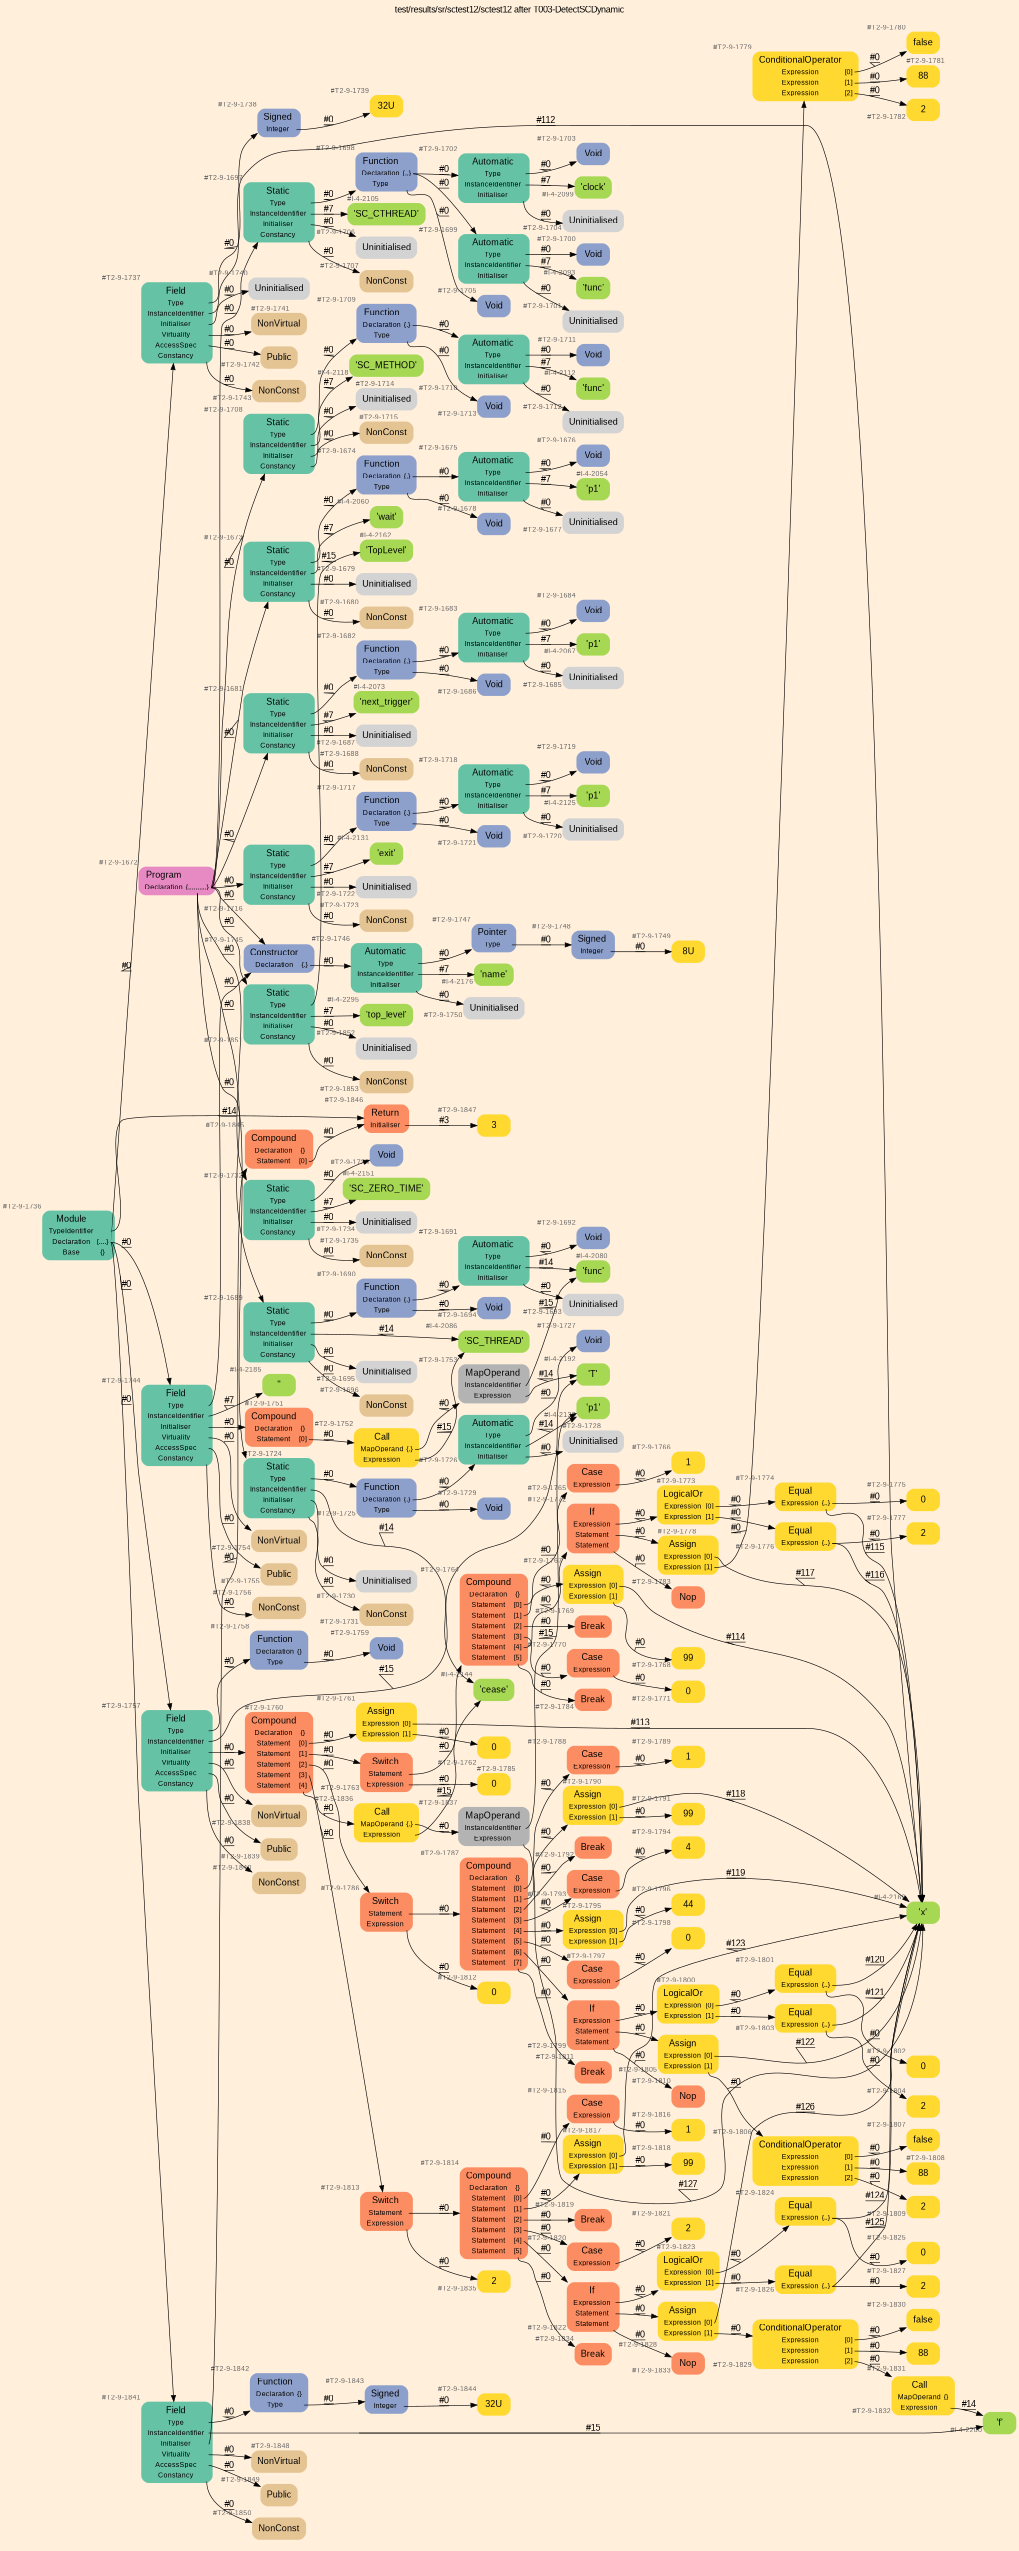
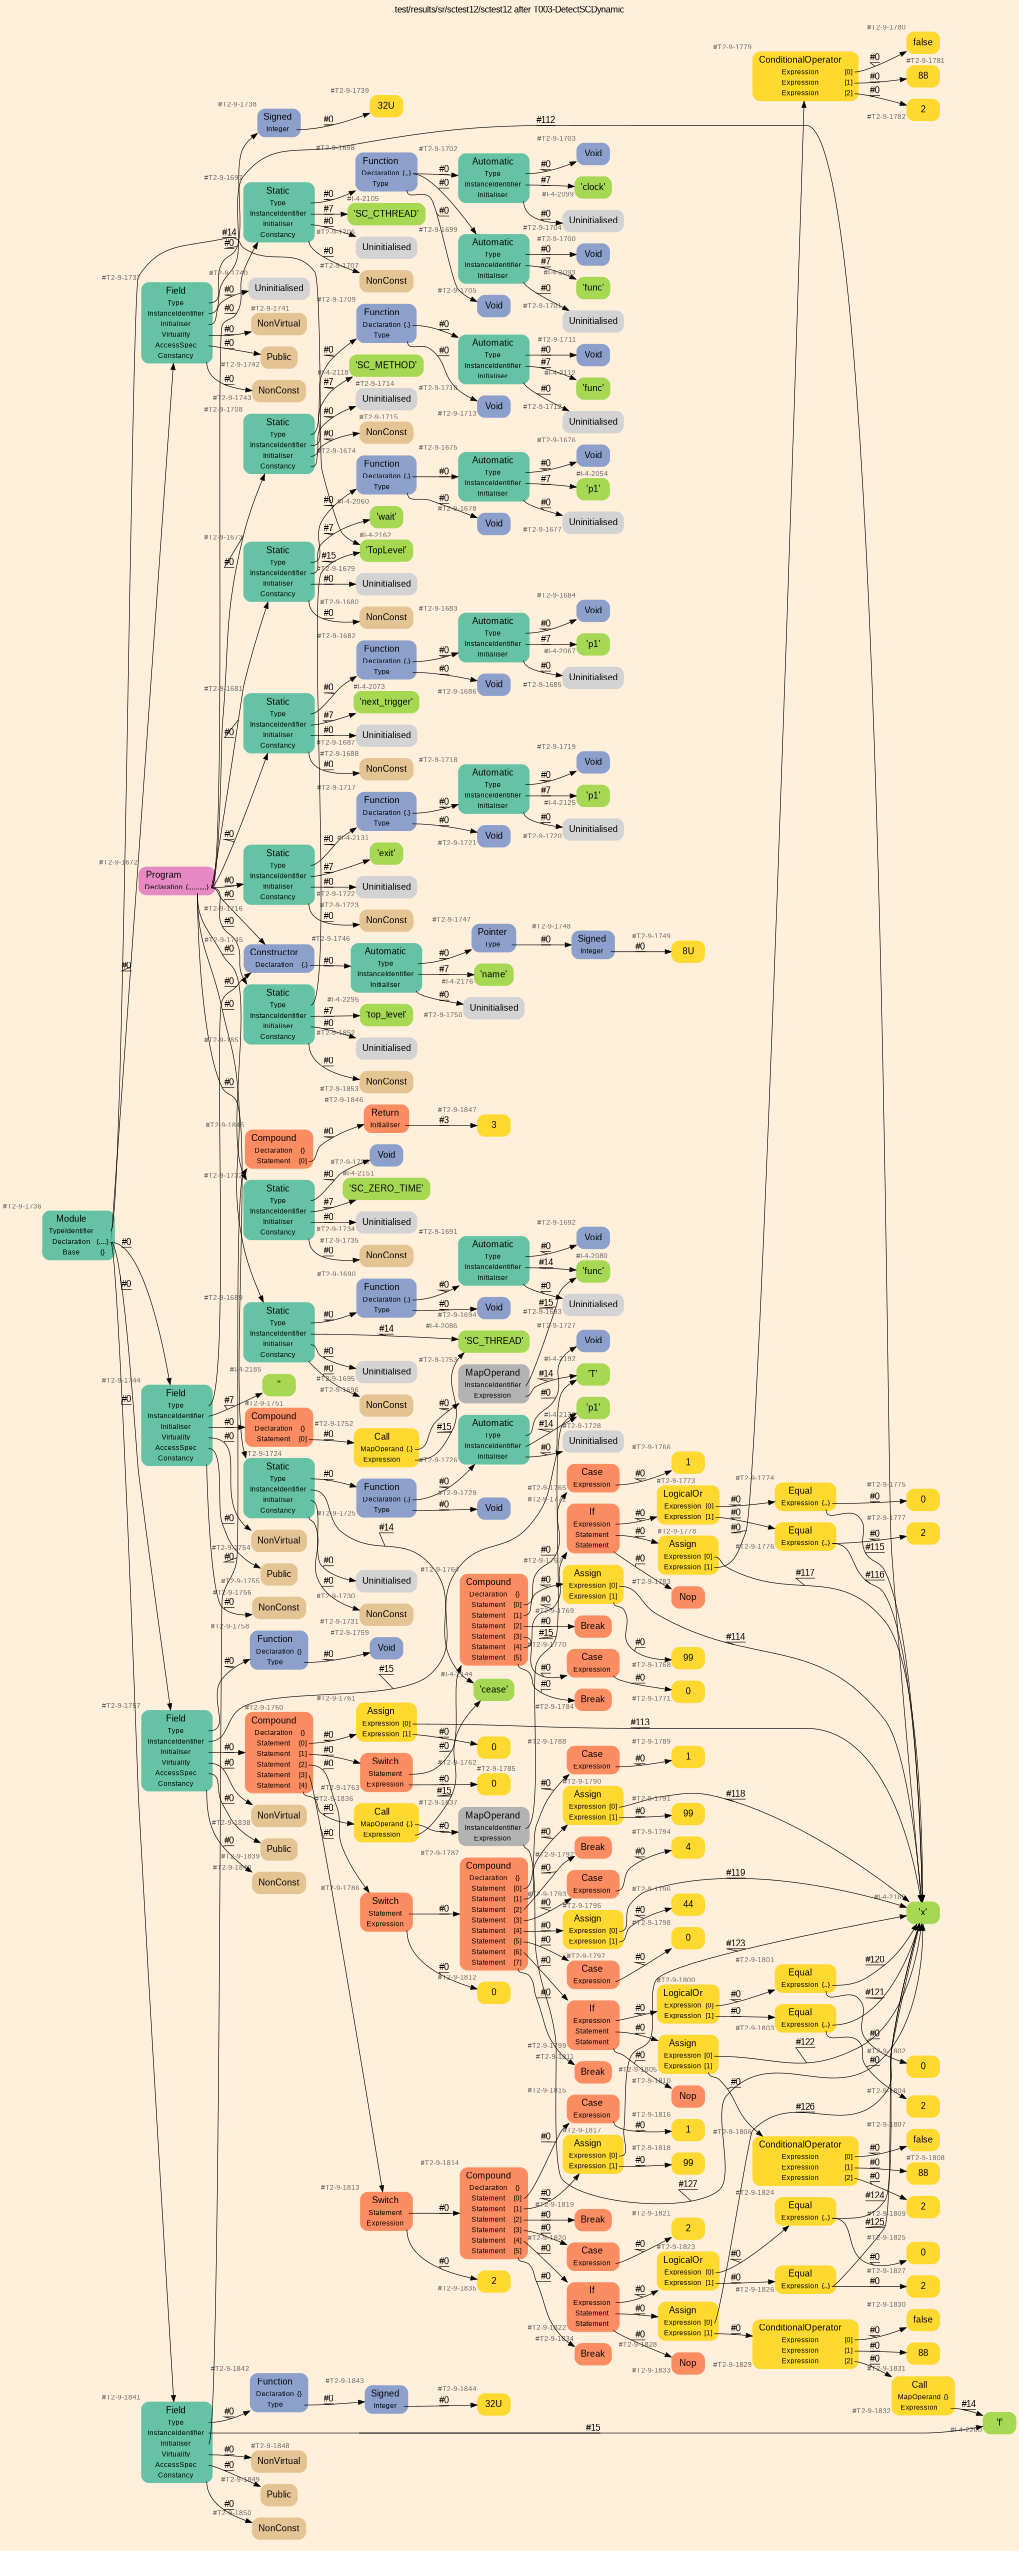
(181, 1116) -> (131, 514)
